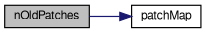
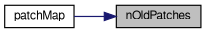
(105, 16) -> (89, 16)
